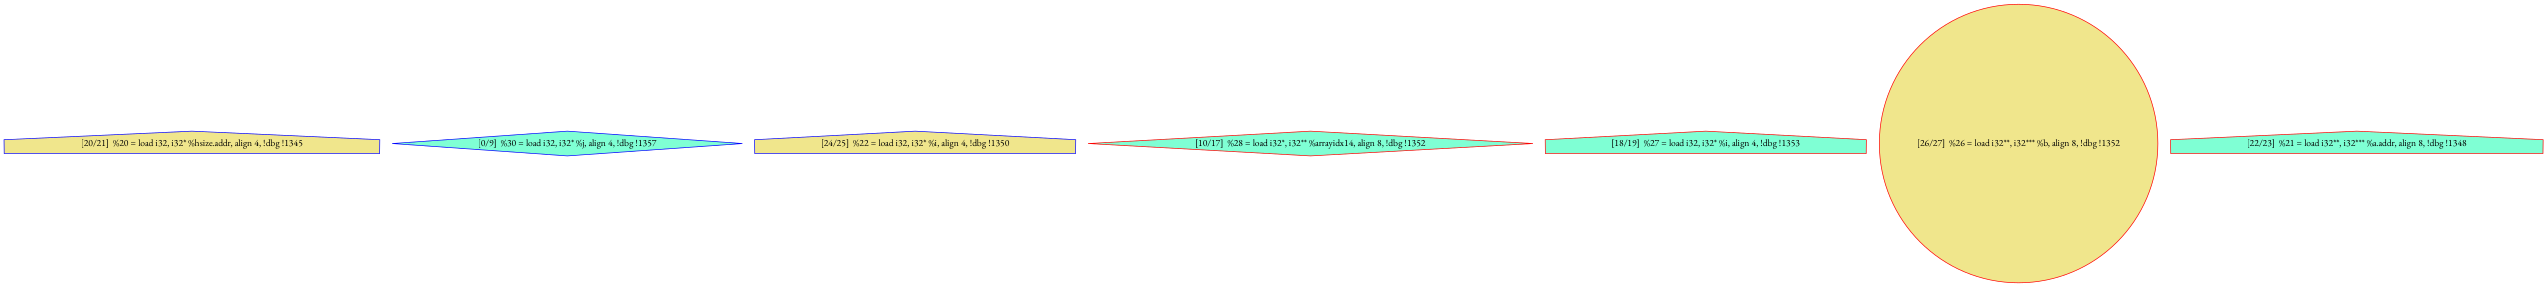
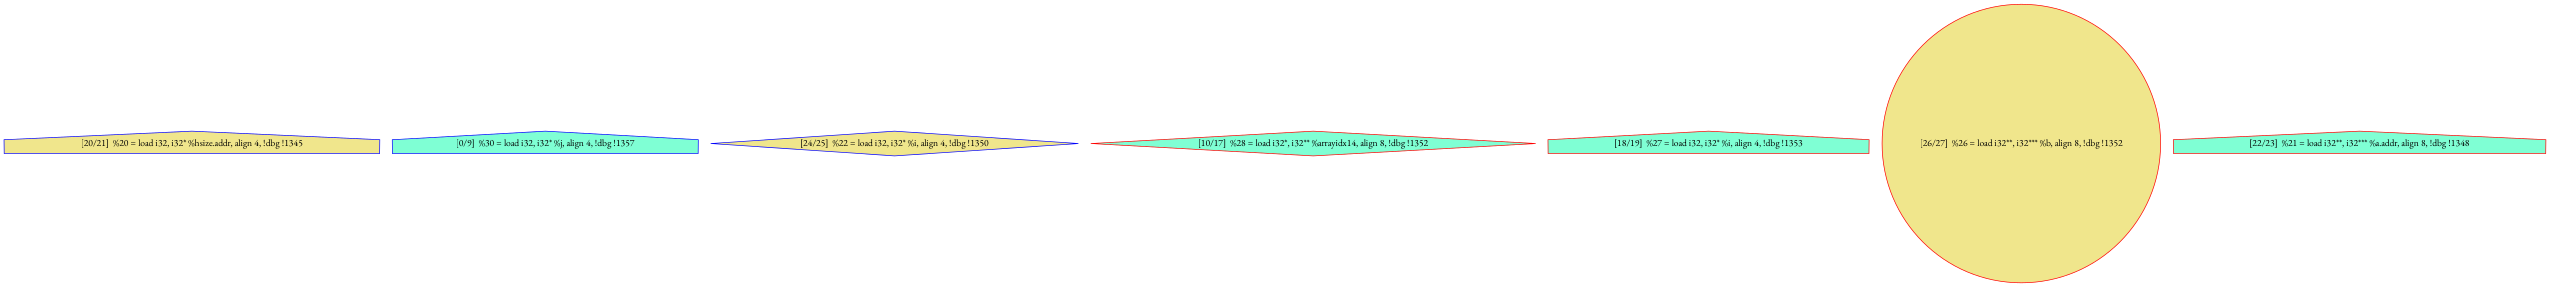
(567, 144) -> (545, 144)
(915, 144) -> (895, 144)
